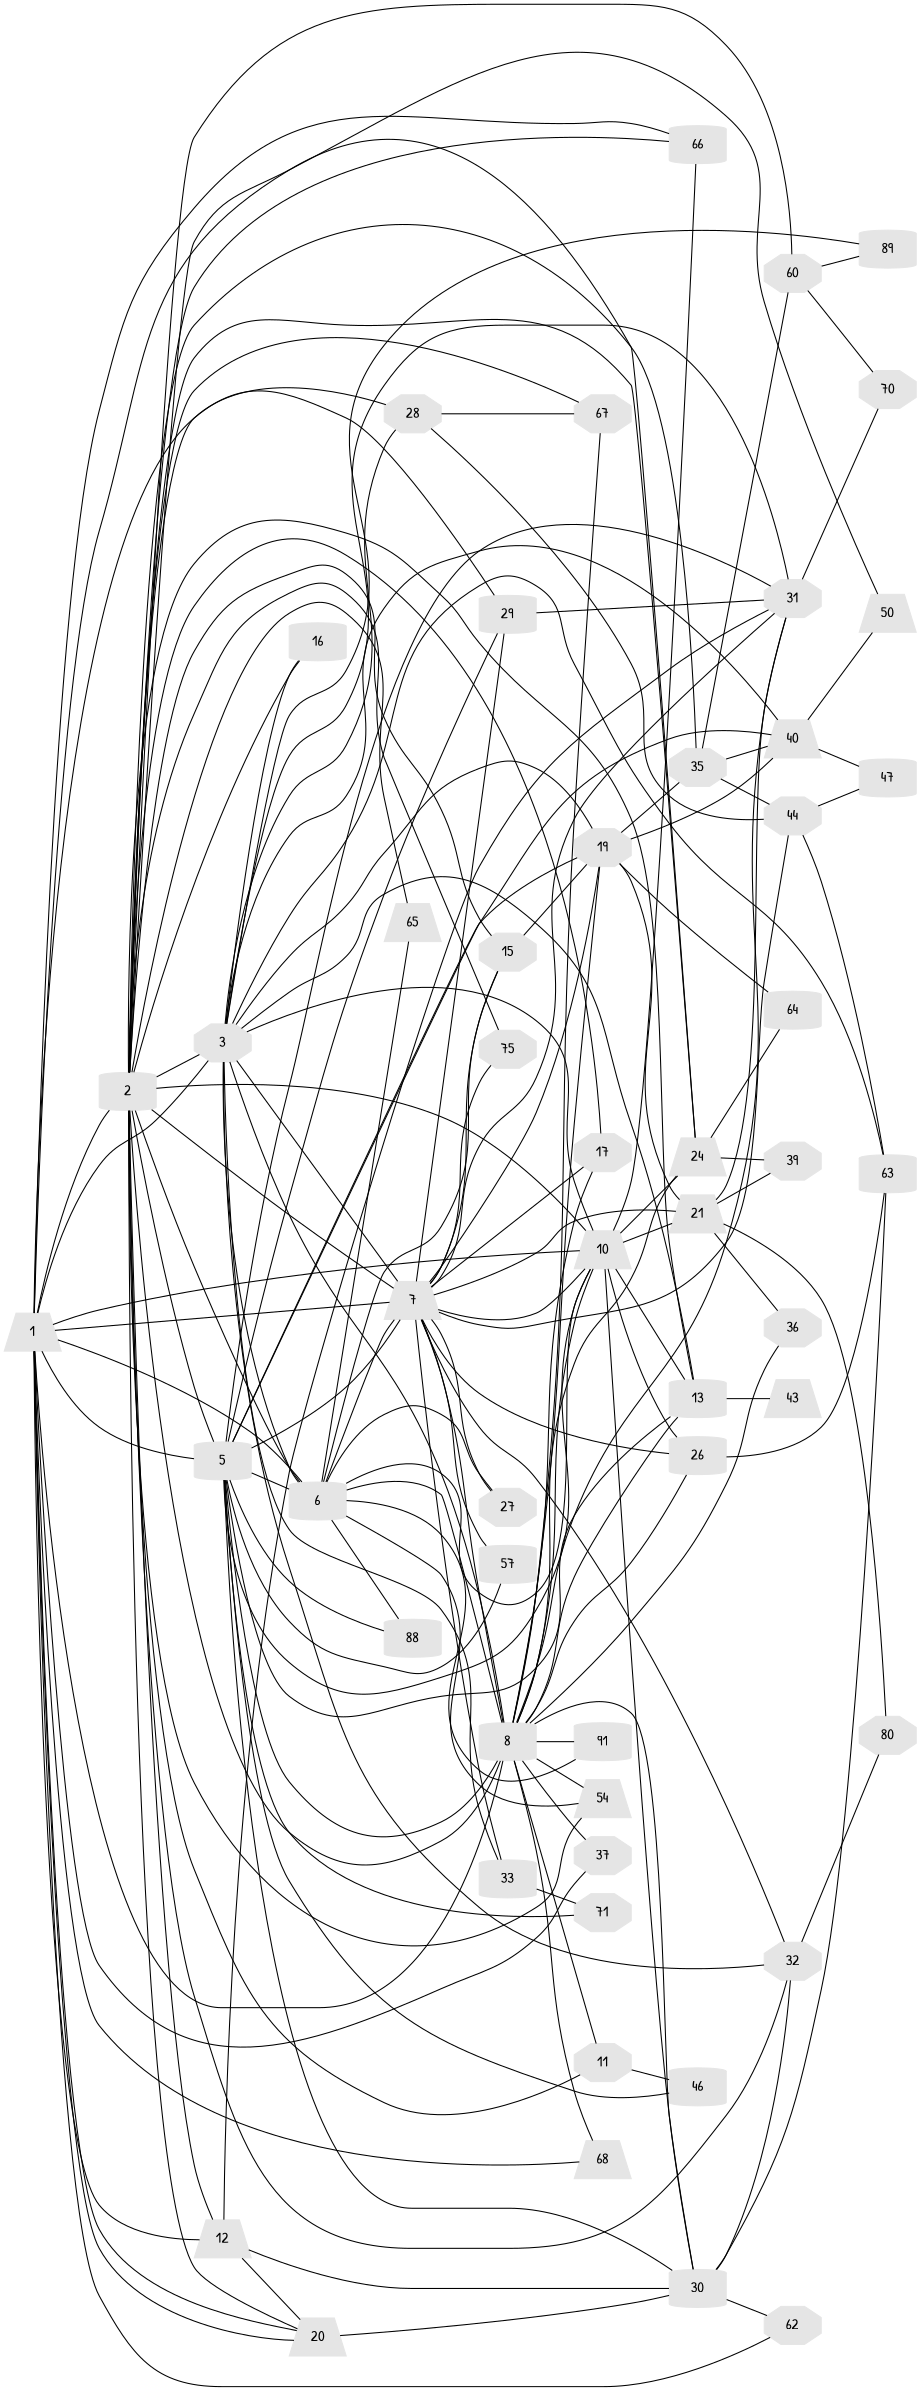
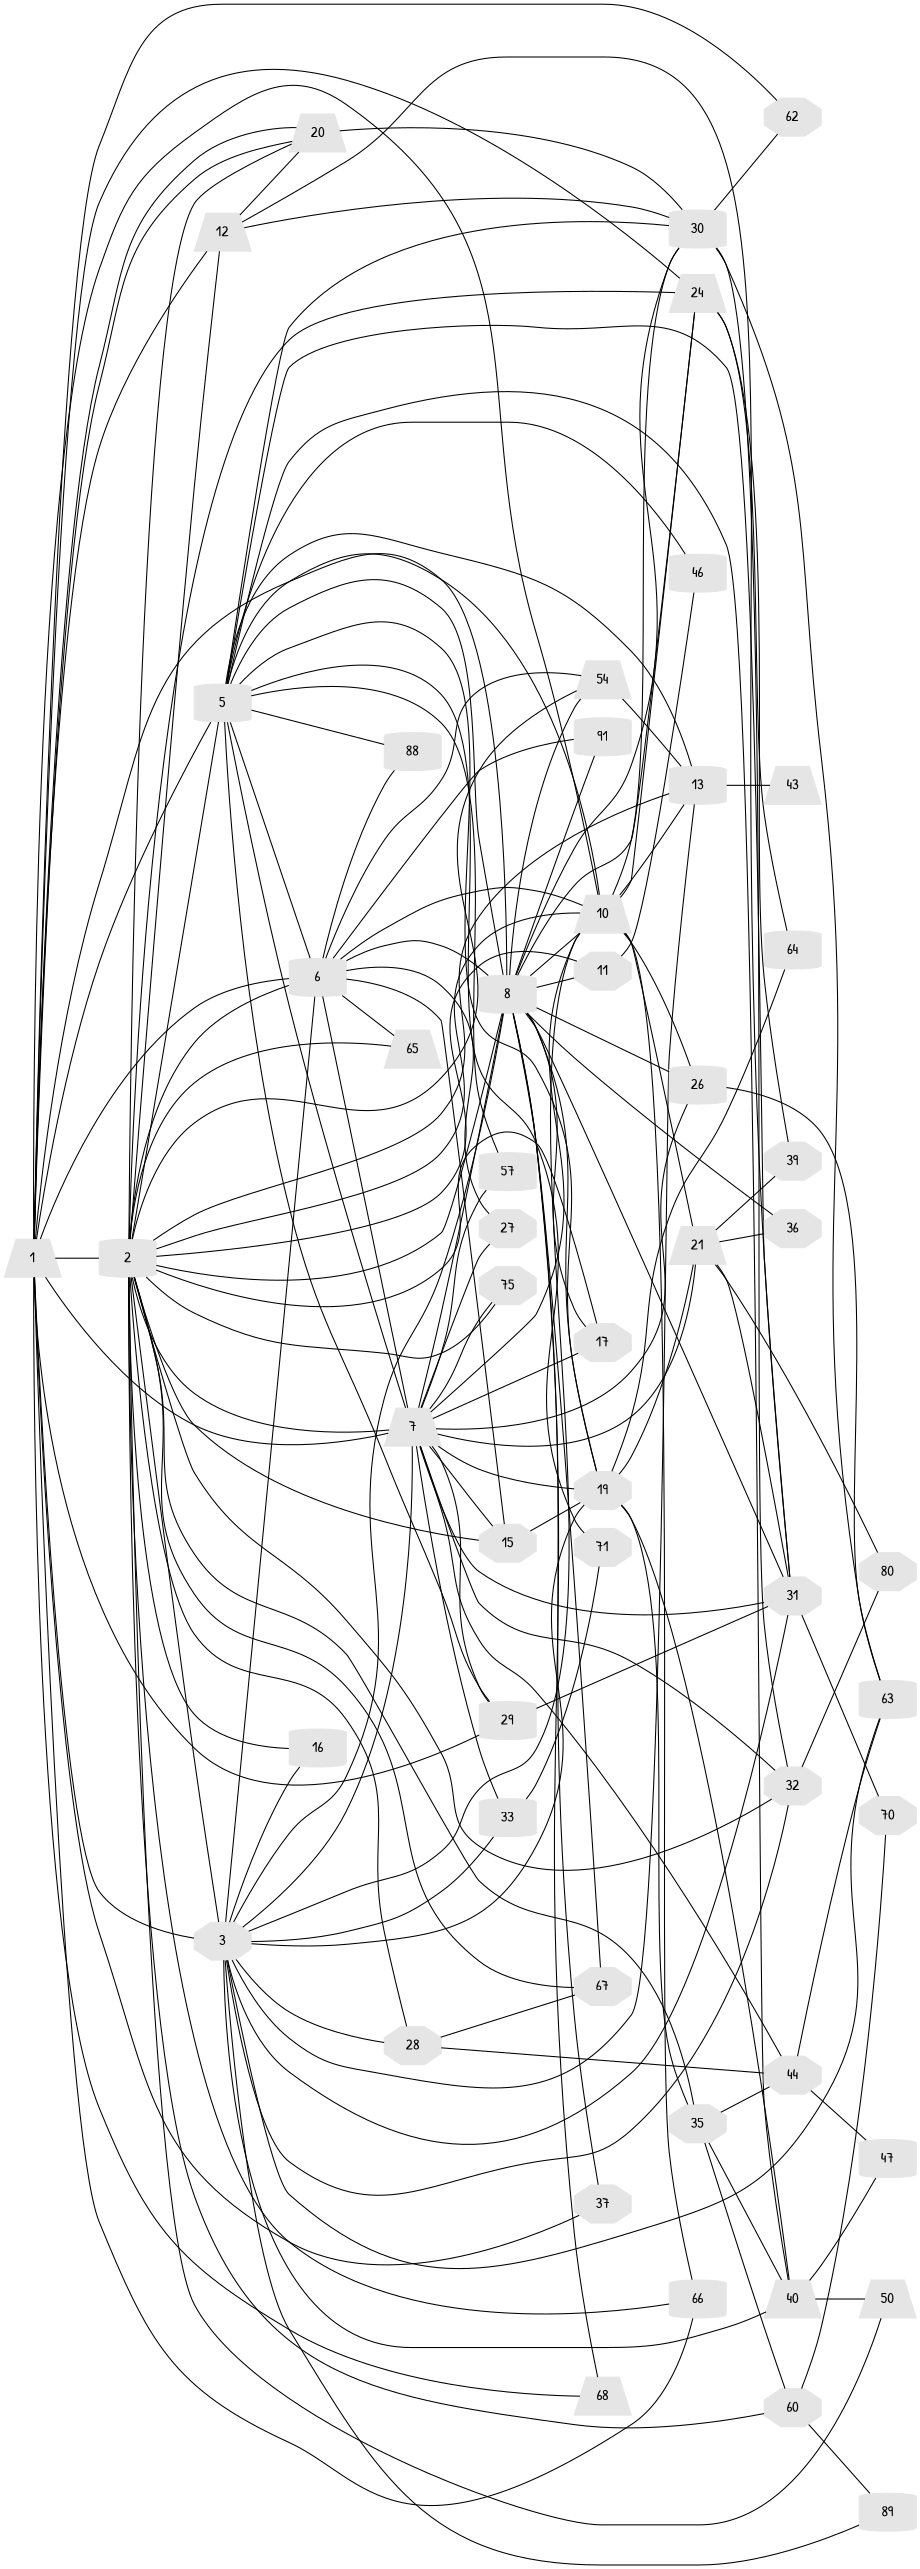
(582, 1561) -> (655, 736)
